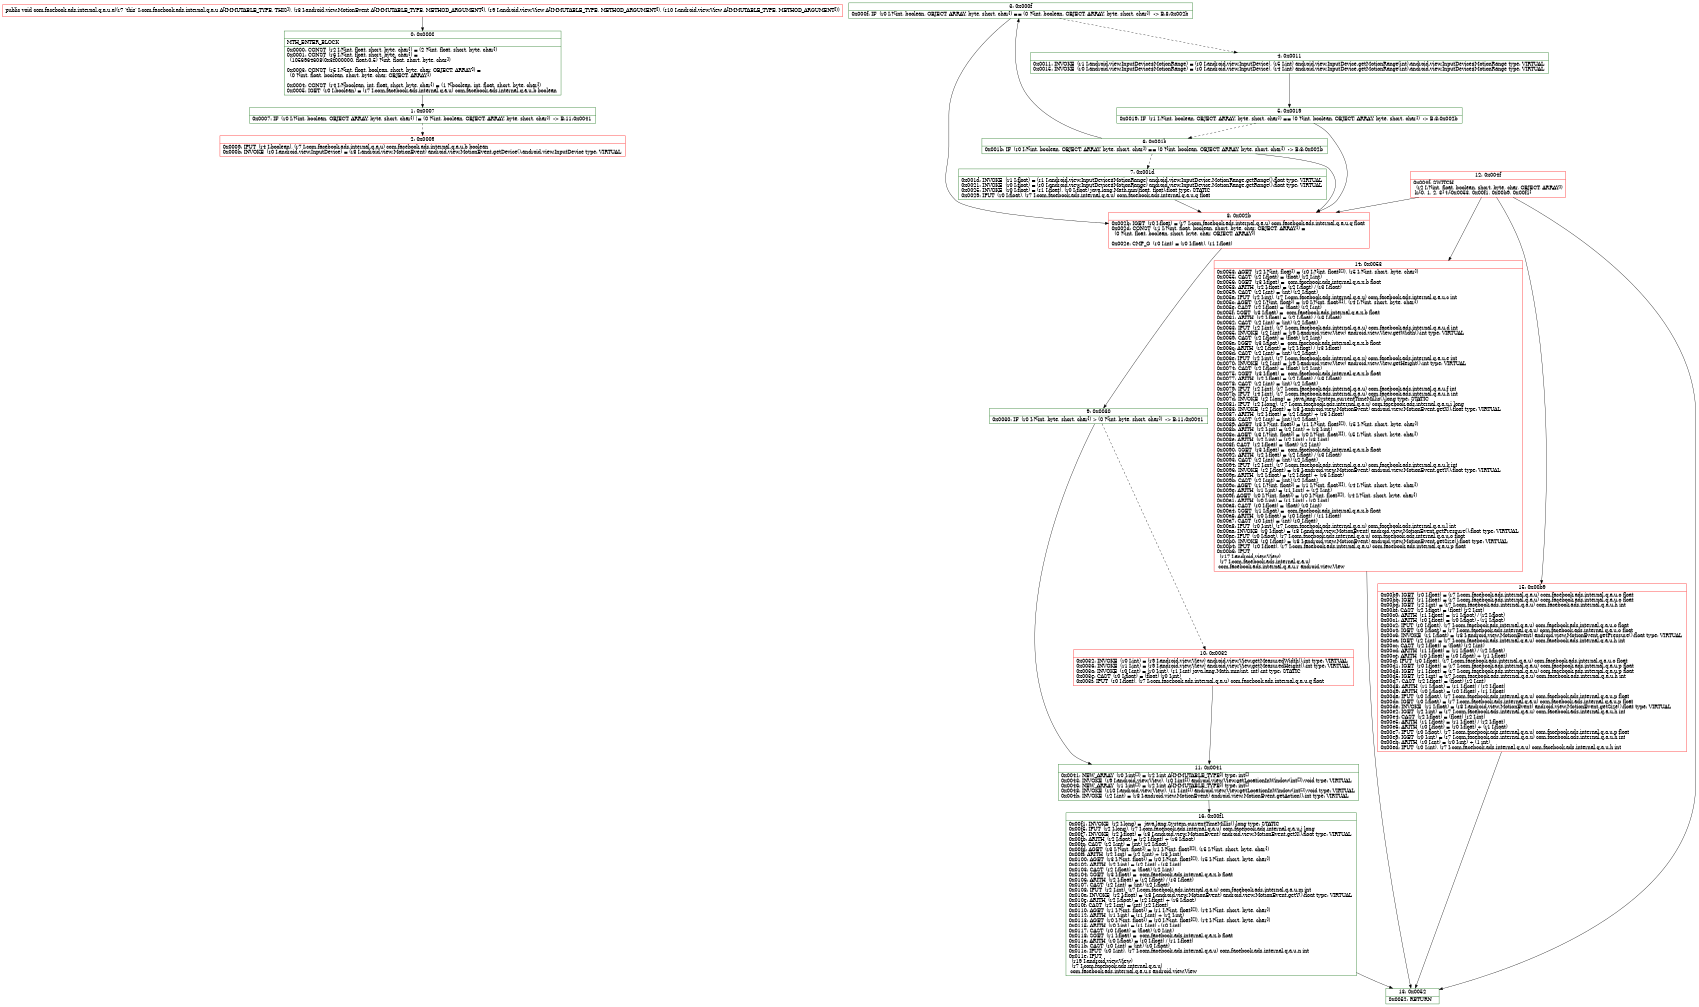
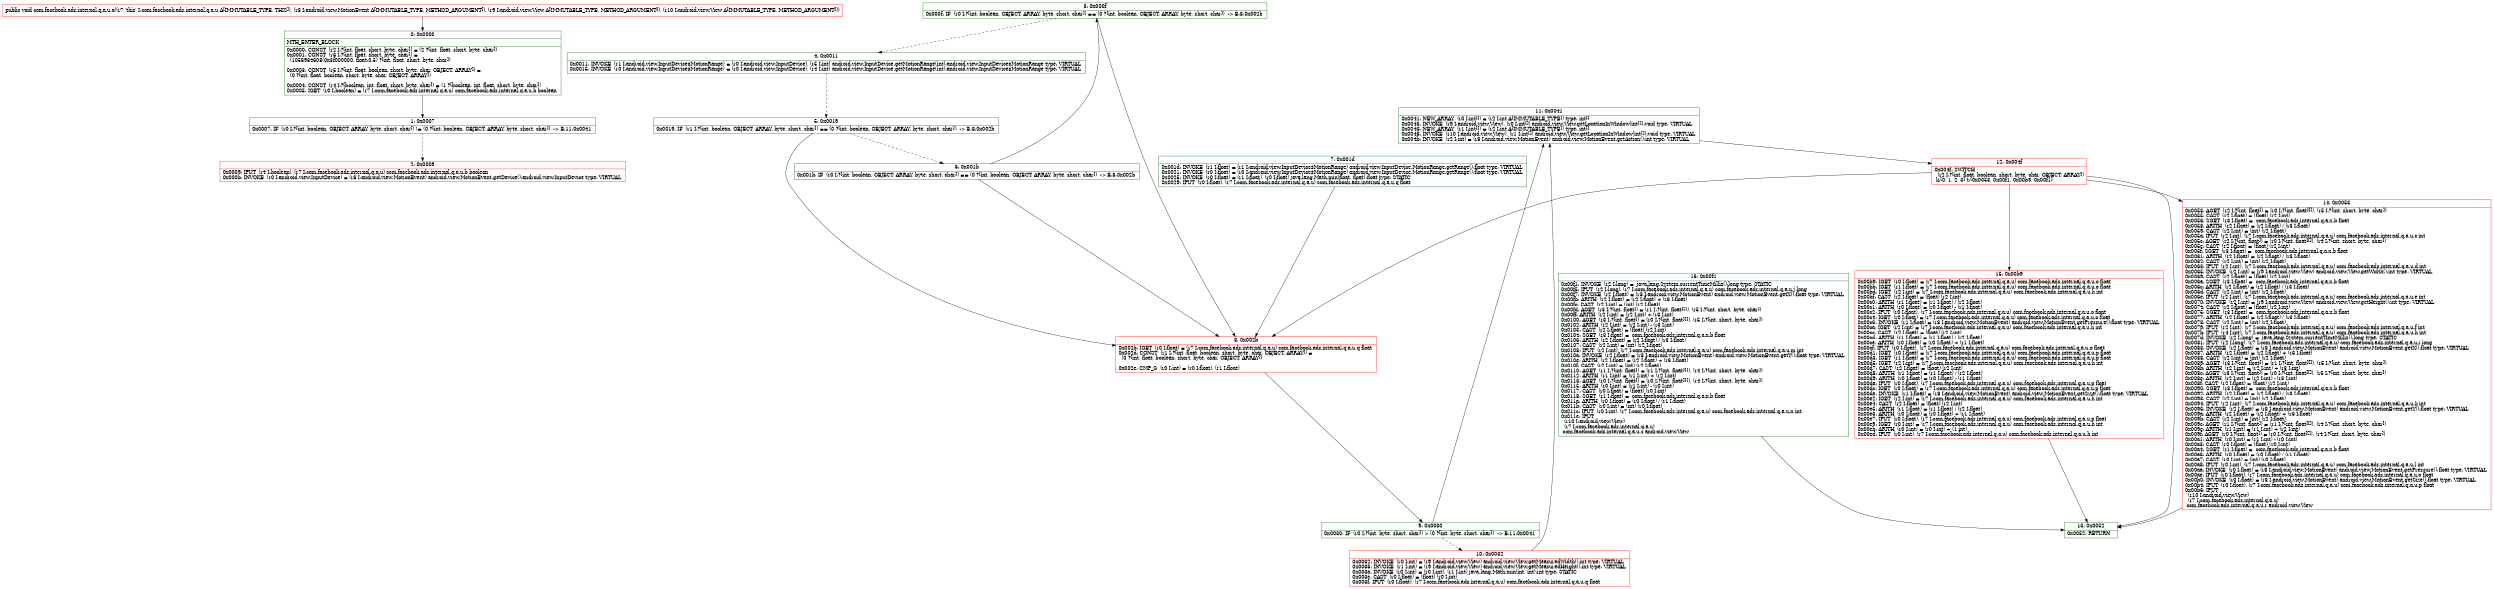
(1289, 89) -> (826, 94)
(1150, 160) -> none
(1249, 557) -> (2217, 496)
(1209, 805) -> (1814, 152)
(1101, 962) -> (1593, 422)
